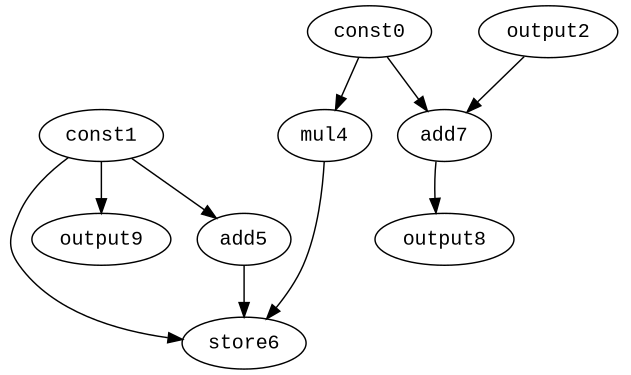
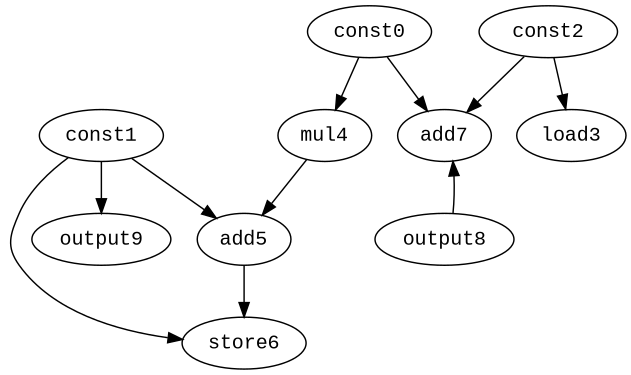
(548, 32) -> (548, 32)
none -> (571, 136)
(435, 180) -> (454, 194)
(312, 239) -> (289, 182)
